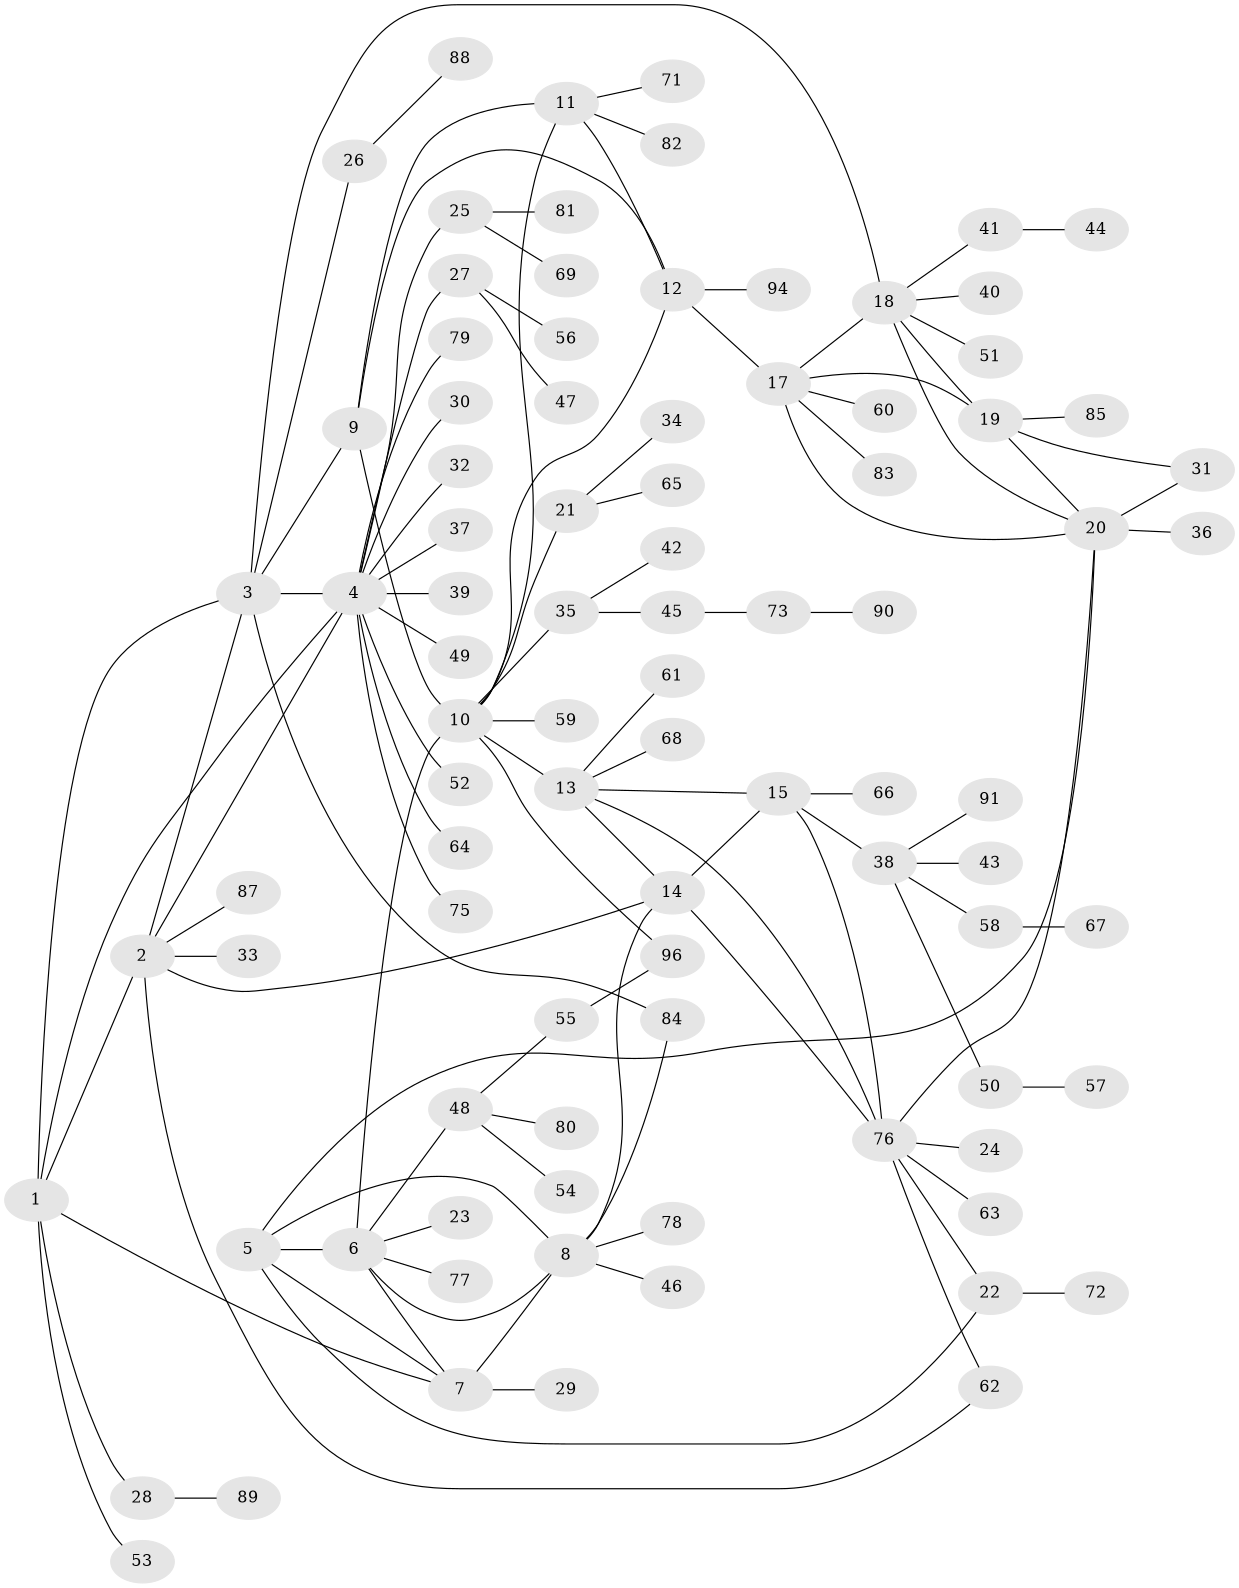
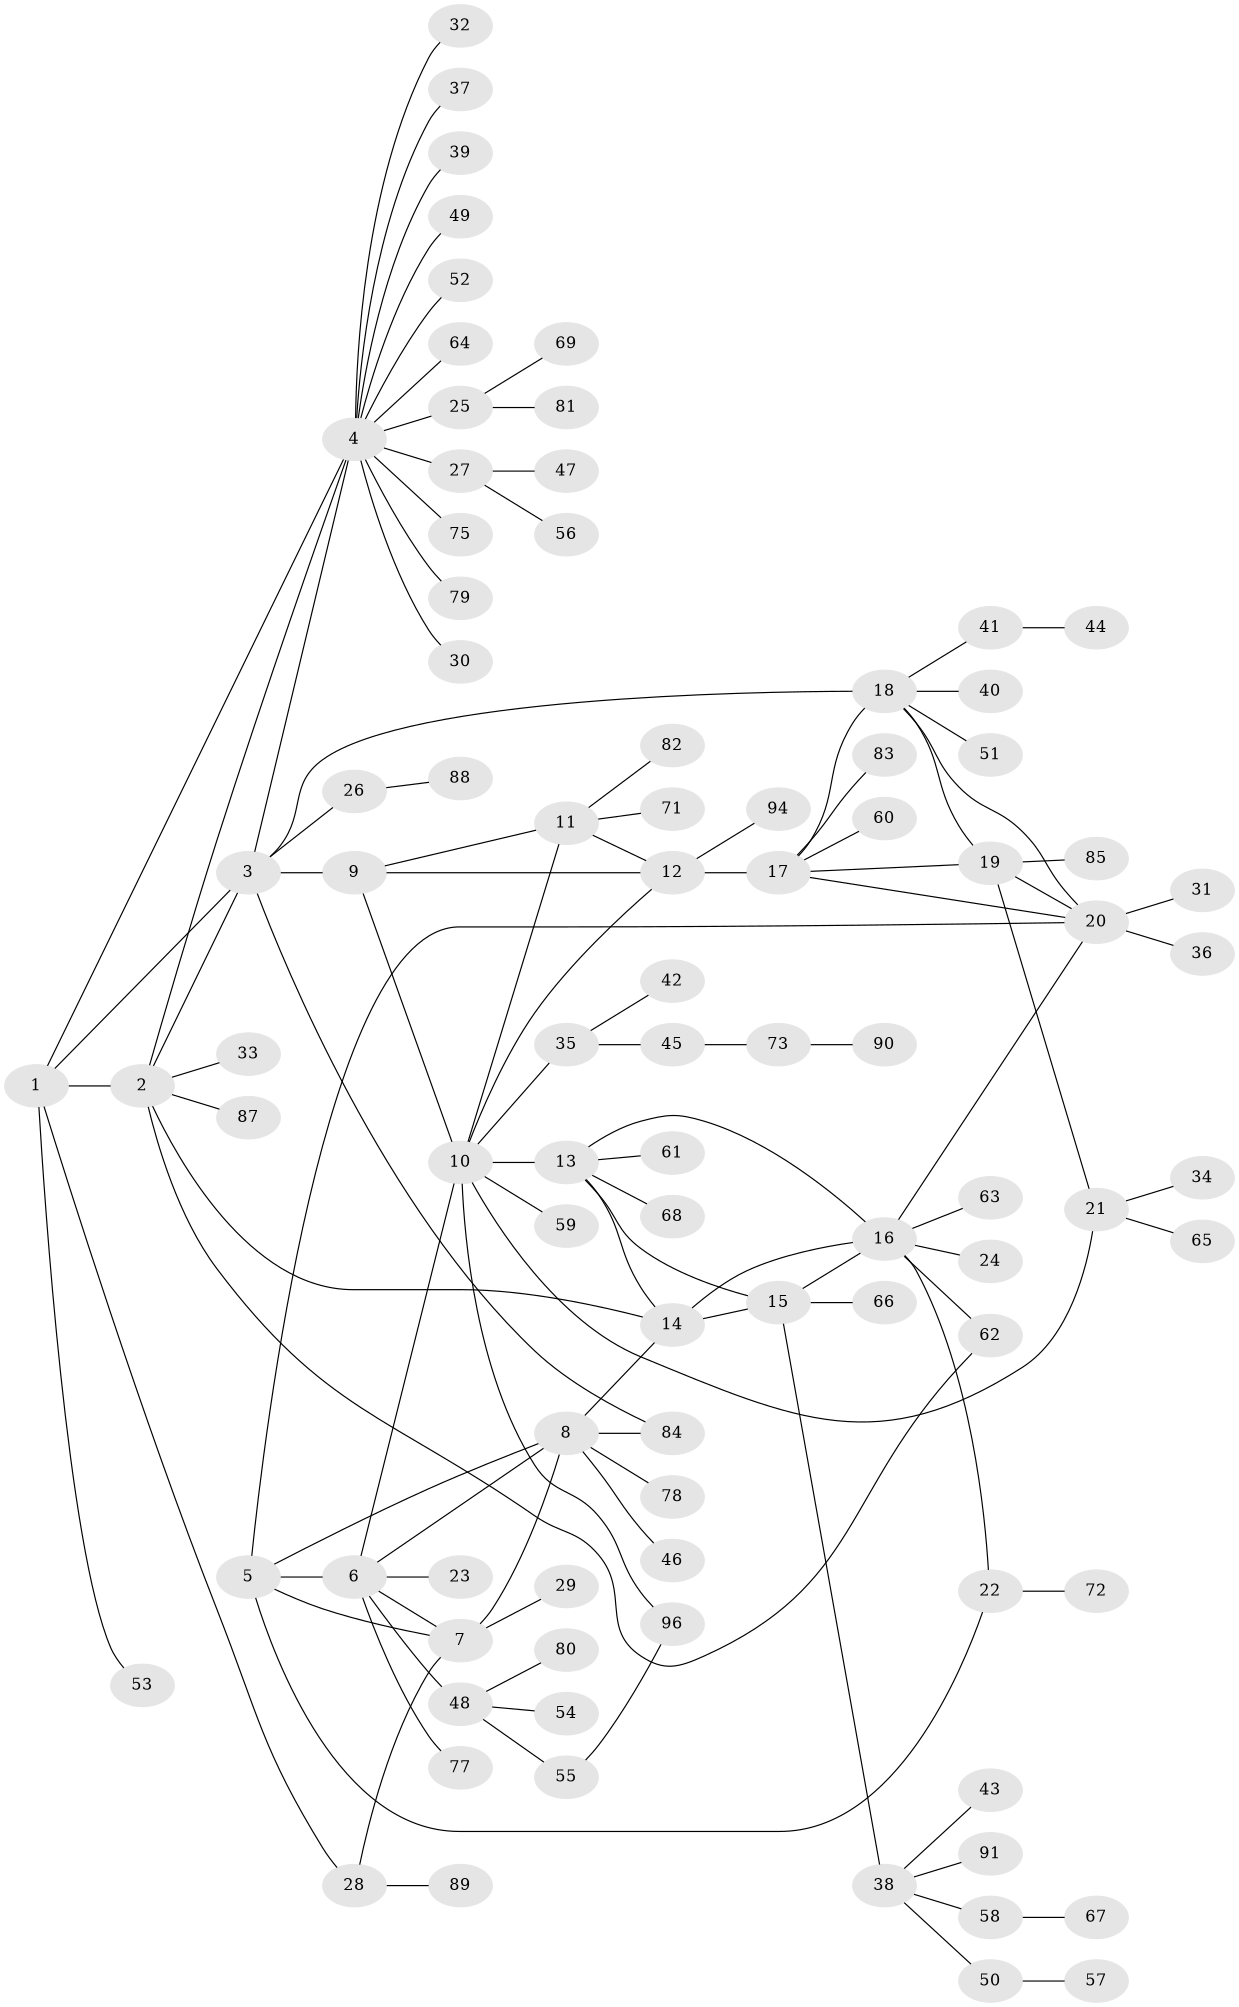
(1093, 454) -> (1044, 1037)
(885, 1140) -> (885, 1239)
(241, 1308) -> (390, 1757)
